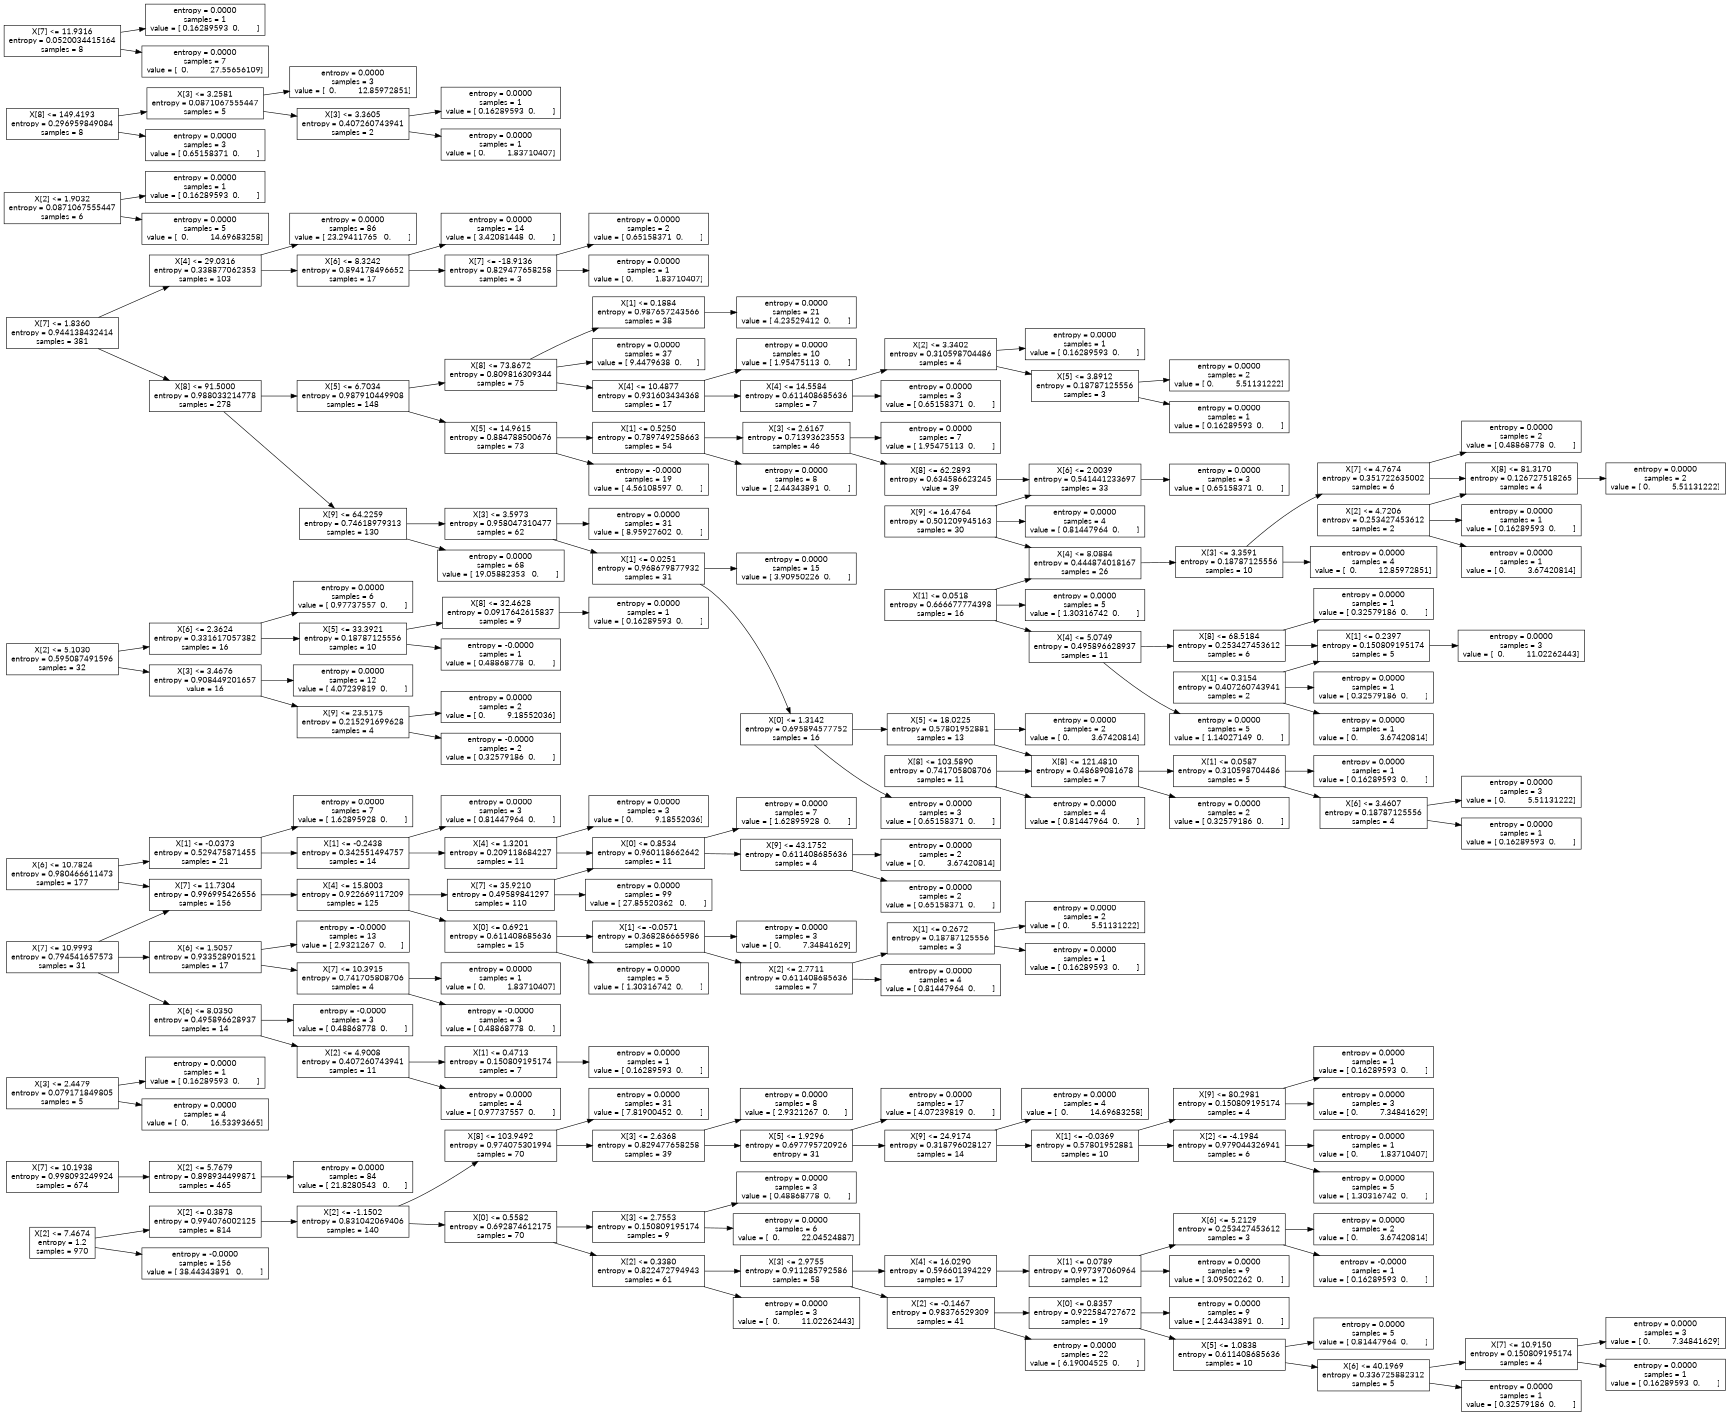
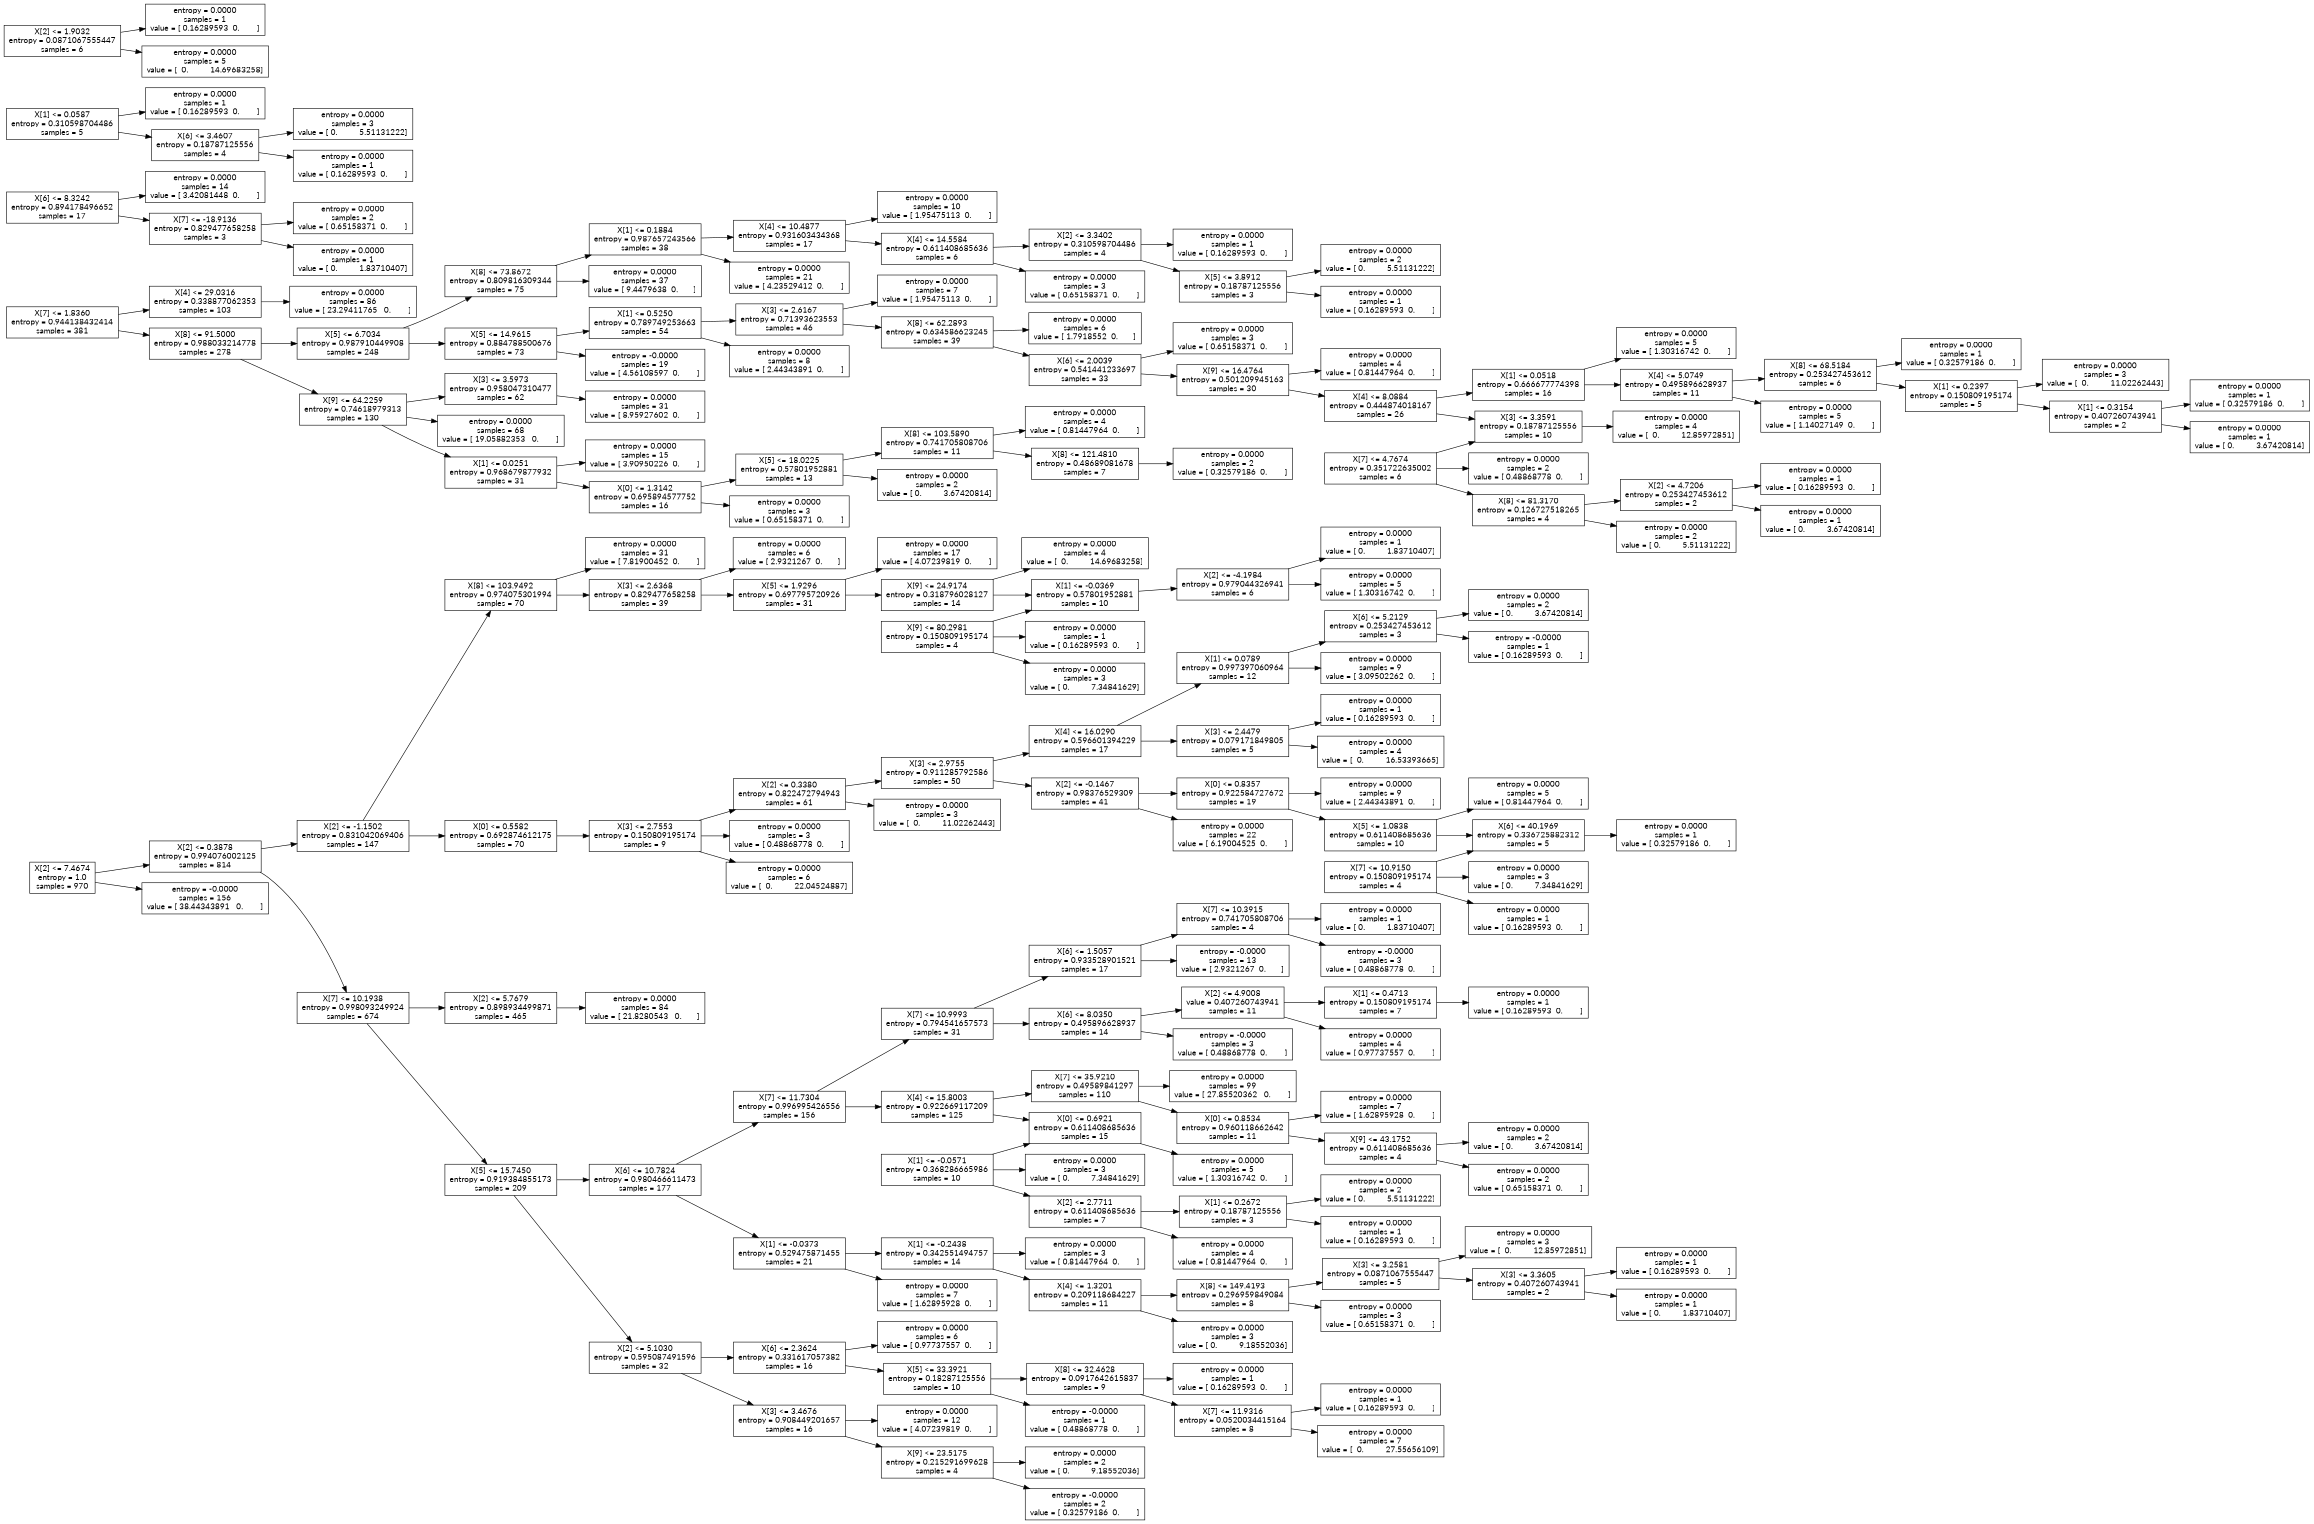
(276, 271) -> none
none -> (1085, 328)
(572, 385) -> (714, 238)
(353, 396) -> (353, 344)
(796, 396) -> (937, 249)
(649, 438) -> (645, 323)
(941, 480) -> (937, 332)
(1445, 500) -> (1599, 503)
(1010, 501) -> (1156, 375)
(1280, 519) -> (1453, 448)
(572, 545) -> (413, 441)
(1010, 585) -> (1451, 396)
(353, 639) -> (937, 1379)
(1299, 667) -> (2030, 406)
(205, 680) -> (789, 1421)
none -> (1156, 741)
(1010, 749) -> (859, 457)
(1153, 771) -> none
(572, 853) -> (1156, 1295)
none -> (310, 924)
(131, 927) -> (861, 1067)
(572, 937) -> (1008, 1150)
(353, 1062) -> (1233, 1003)
(796, 1104) -> (789, 553)
(1154, 1126) -> (1009, 617)
(796, 1146) -> (789, 595)
none -> (501, 1180)
(353, 1222) -> (353, 836)
(62, 1243) -> (62, 878)
(572, 1248) -> (714, 816)
(796, 1271) -> (937, 773)
(1444, 1365) -> (1452, 857)
none -> (1156, 1399)
